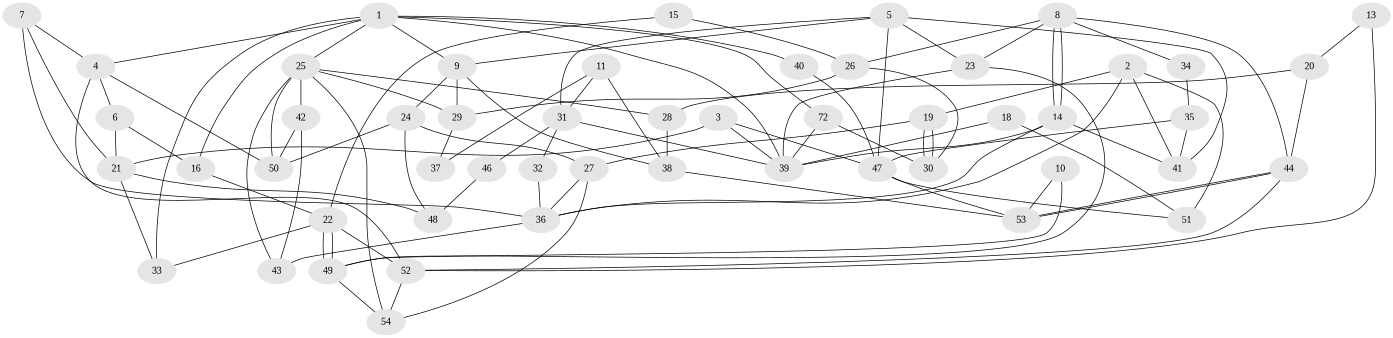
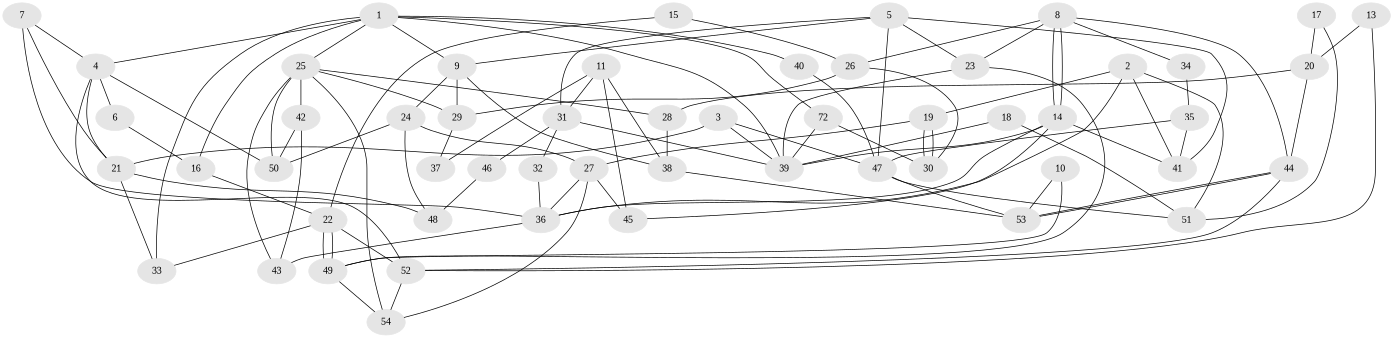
none -> (1317, 16)
(116, 143) -> (87, 121)
none -> (628, 220)
